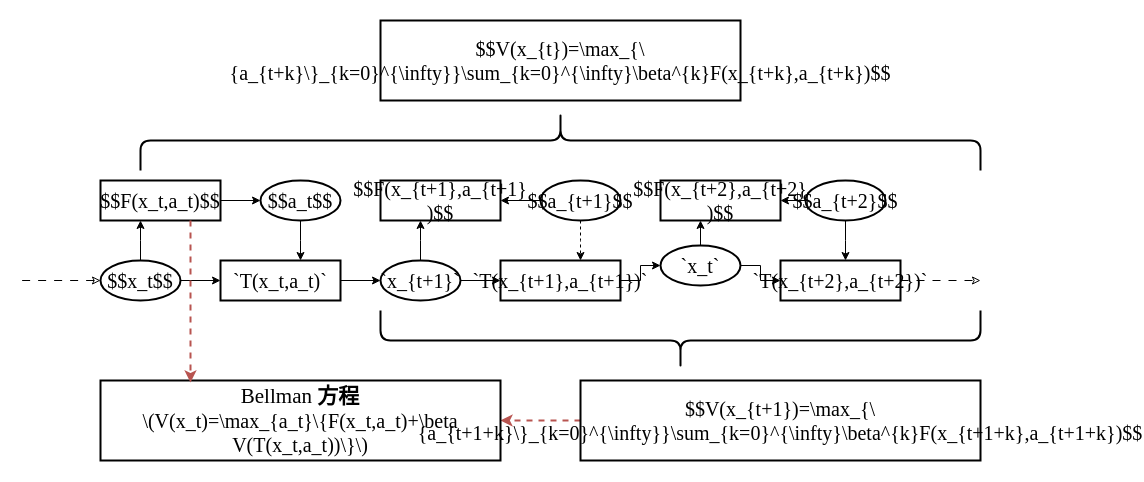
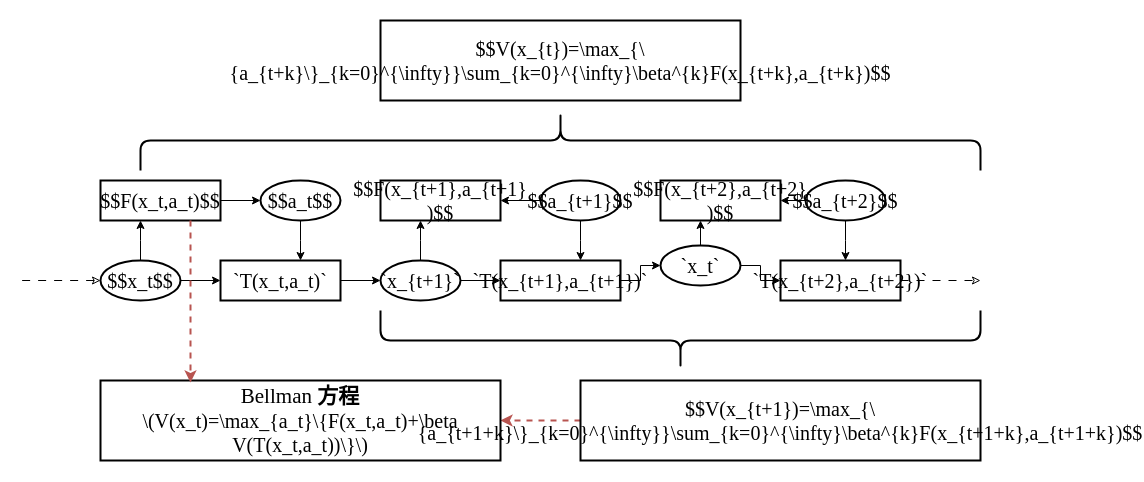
(581, 237) -> (581, 237)
